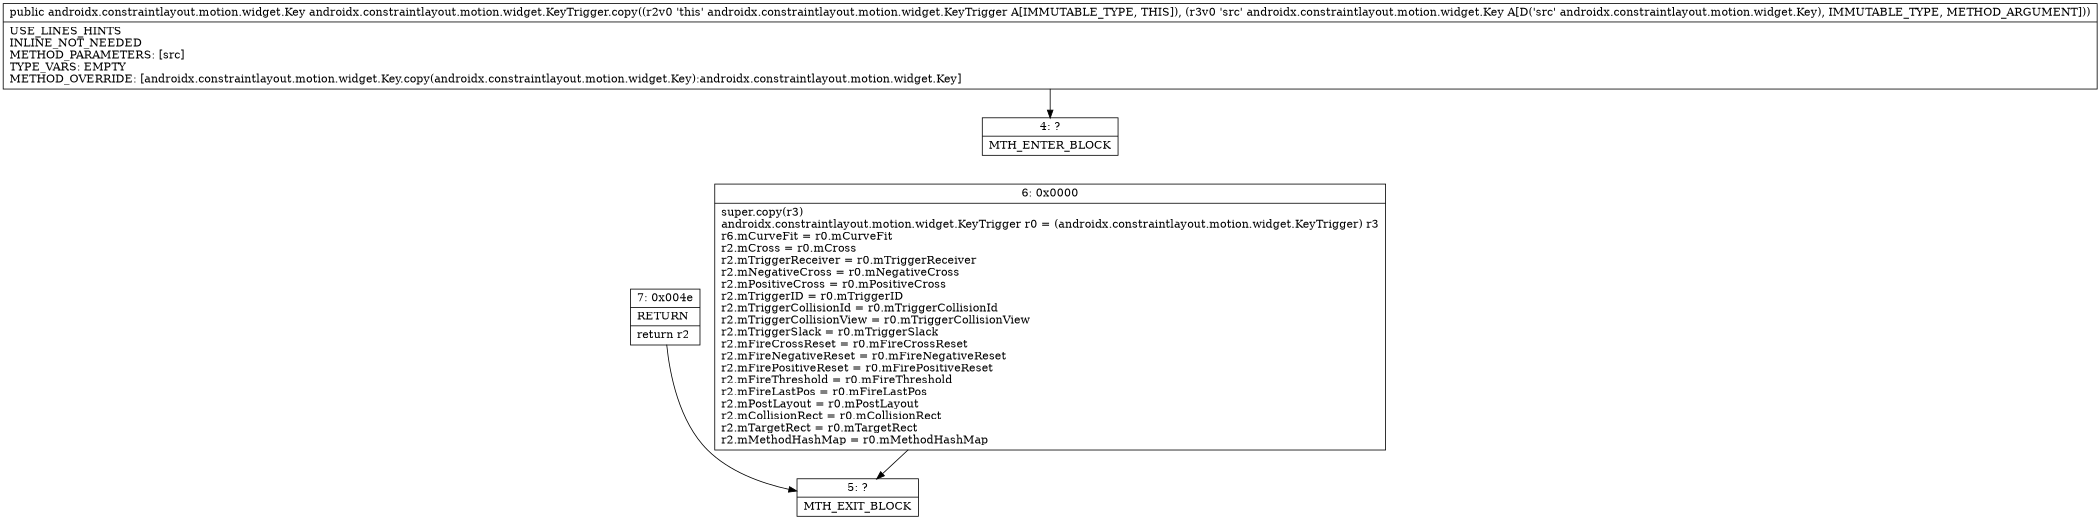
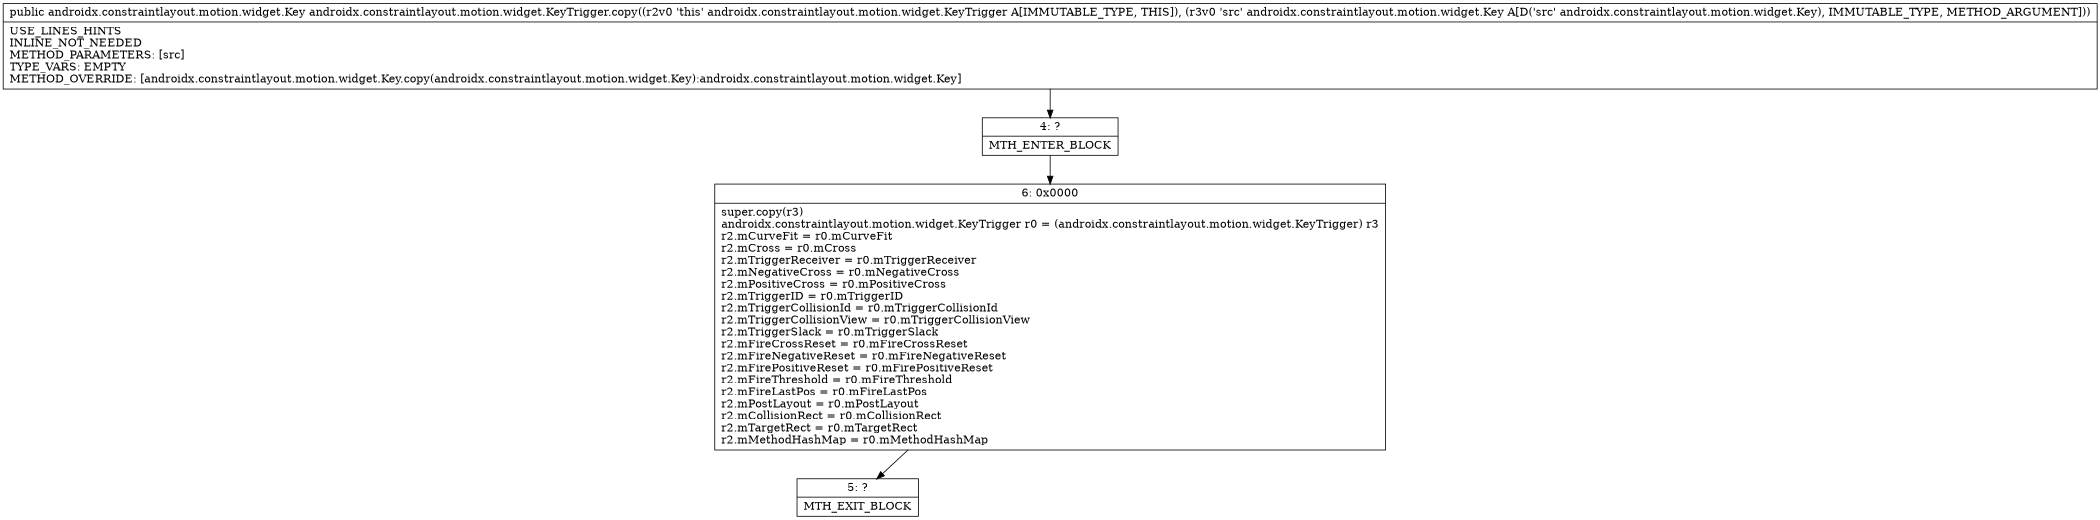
none -> (1050, 166)
(807, 236) -> (807, 236)
(665, 317) -> none
